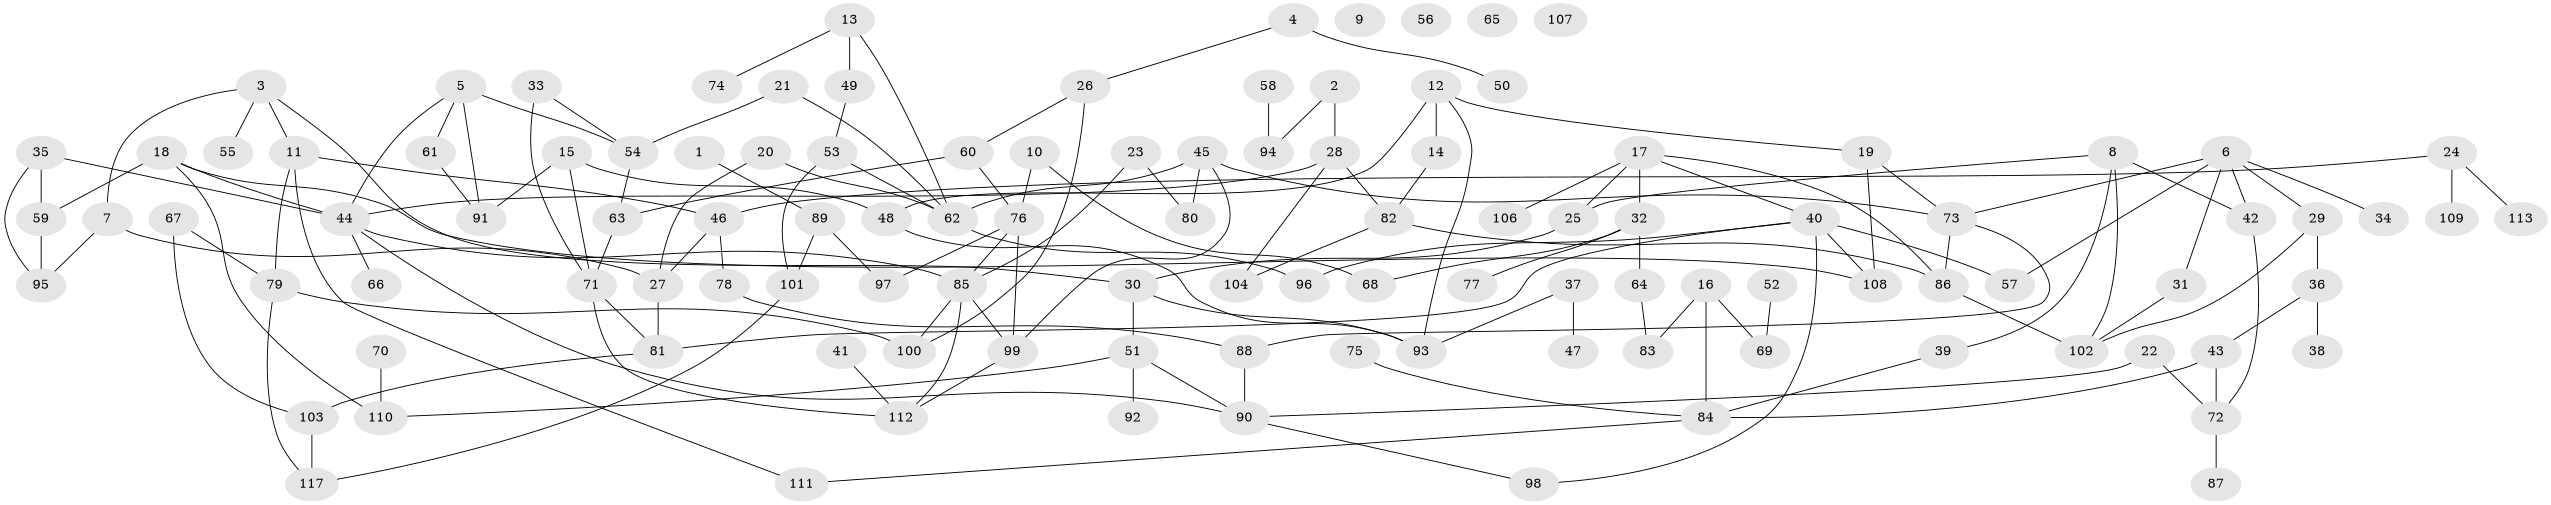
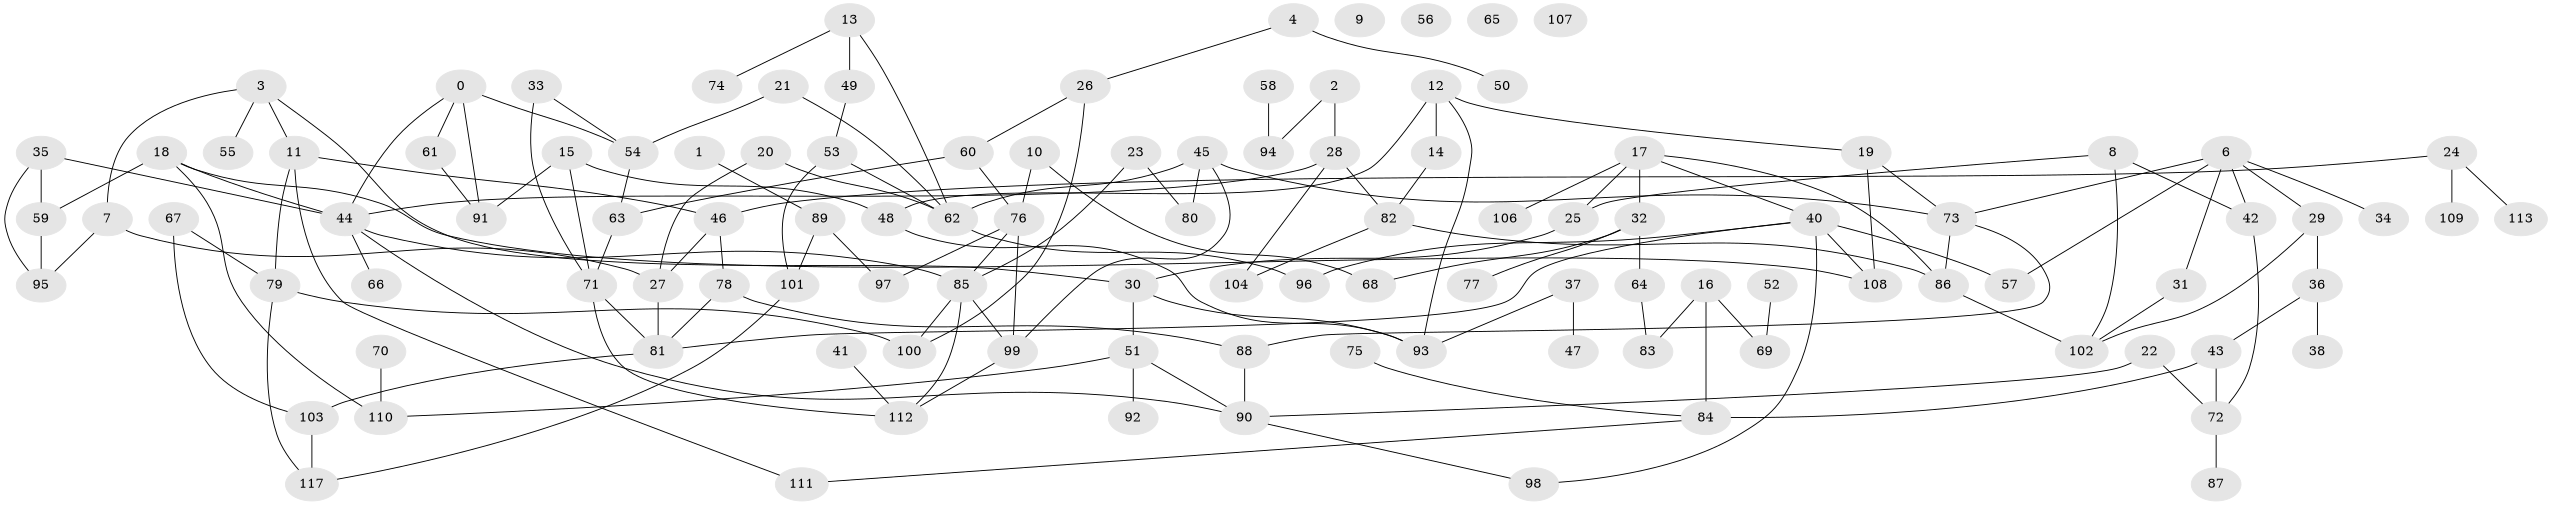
(461, 87) -> (461, 87)
none -> (691, 319)
(1944, 352) -> none
